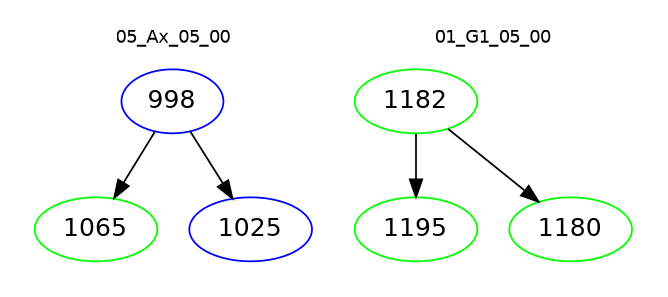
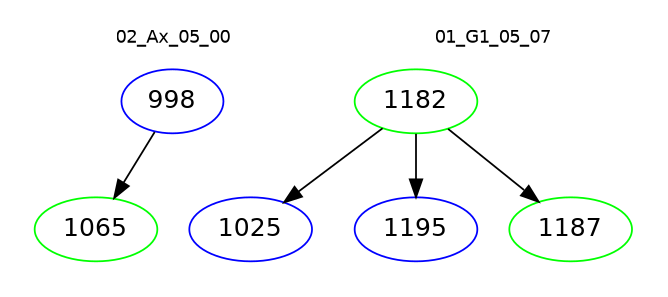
(173, 38) -> (173, 38)
(493, 38) -> (493, 38)
(207, 157) -> (351, 152)
(416, 229) -> (416, 229)
(571, 229) -> (571, 229)
